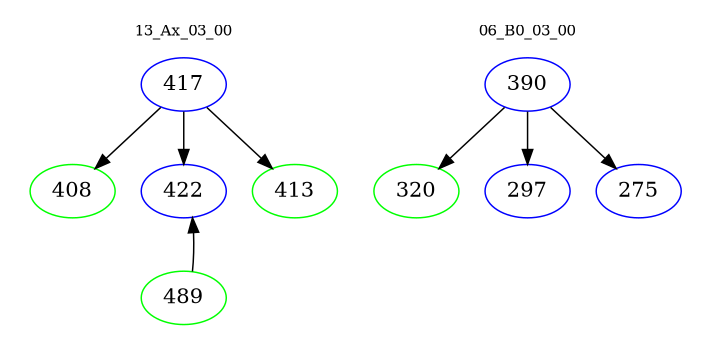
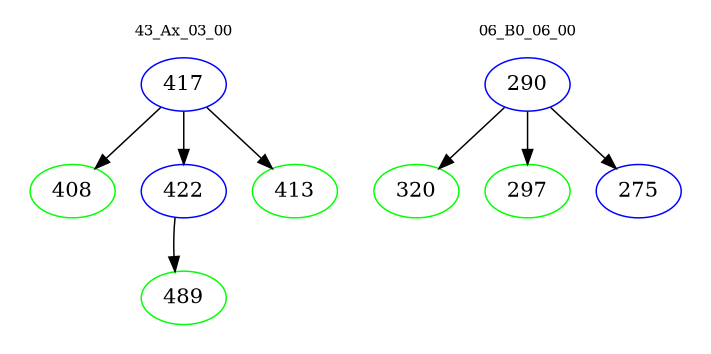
(184, 32) -> (184, 32)
(528, 32) -> (528, 32)
(528, 84) -> (528, 84)
(528, 191) -> (528, 191)
(194, 252) -> (174, 237)
